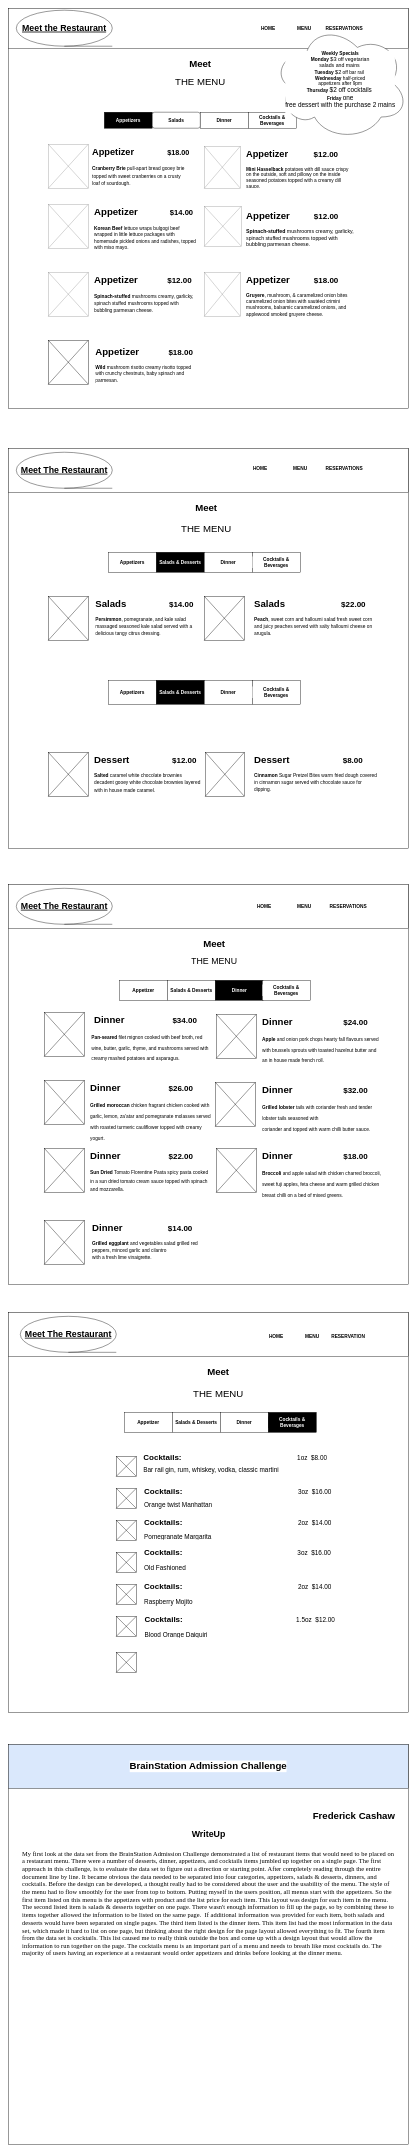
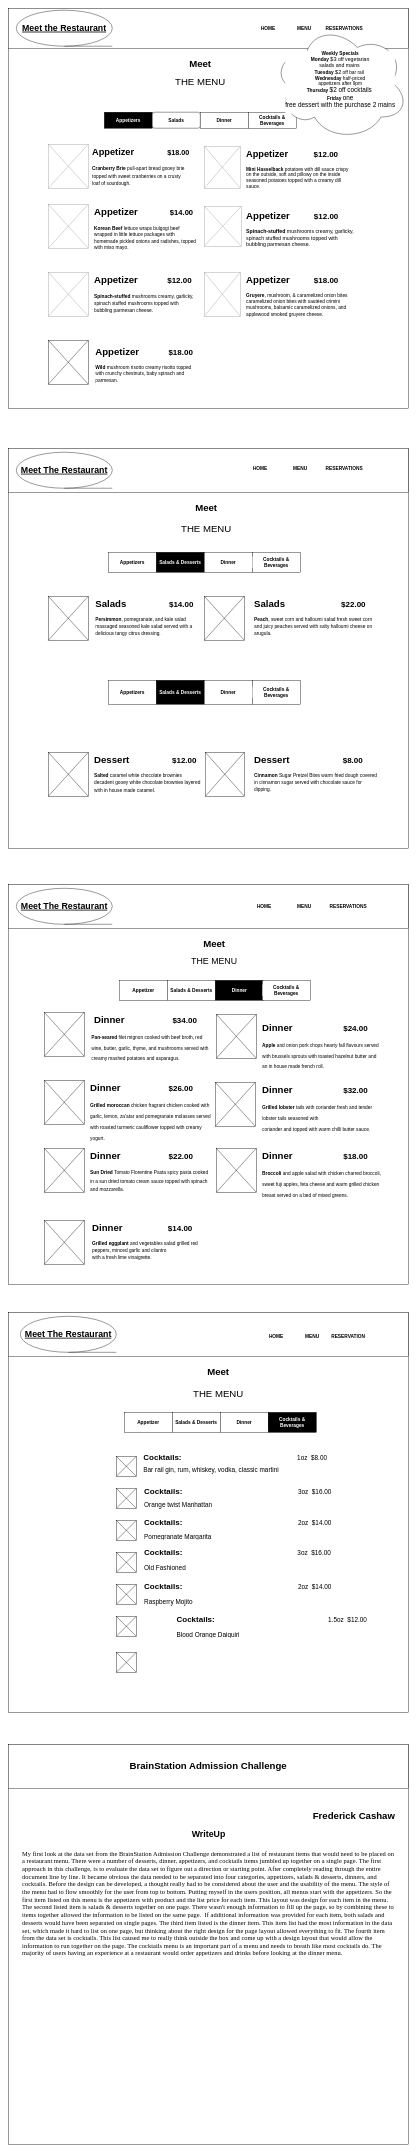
(320, 1041) -> (320, 1047)
(325, 1156) -> (325, 1156)
(258, 1626) -> (290, 1626)
(208, 1766) -> (208, 1766)
